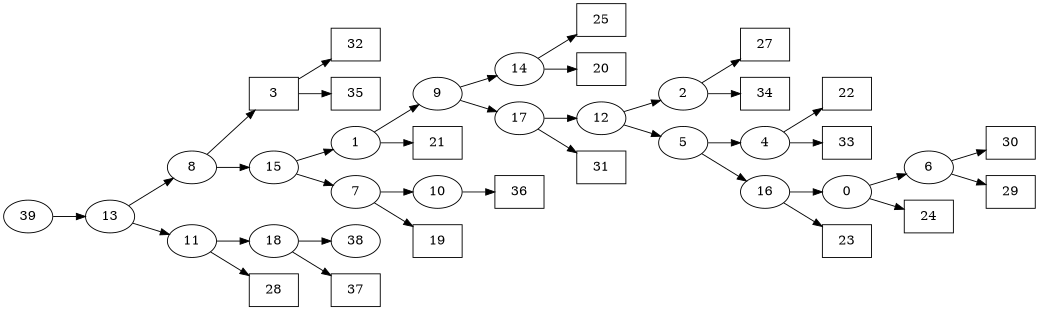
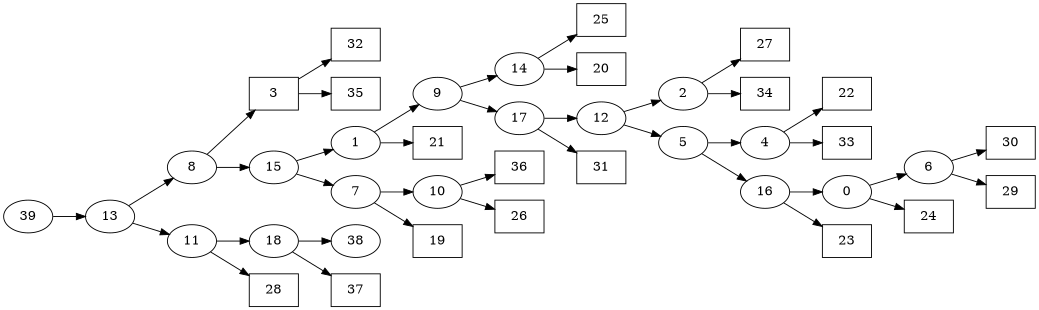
none -> (519, 217)
